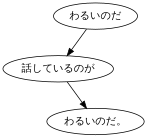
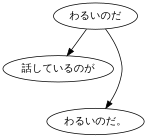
(75, 92) -> (122, 65)
